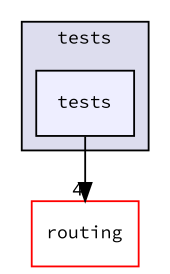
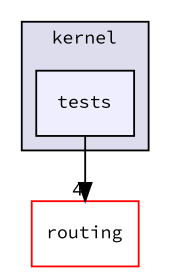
(85, 39) -> (85, 39)
